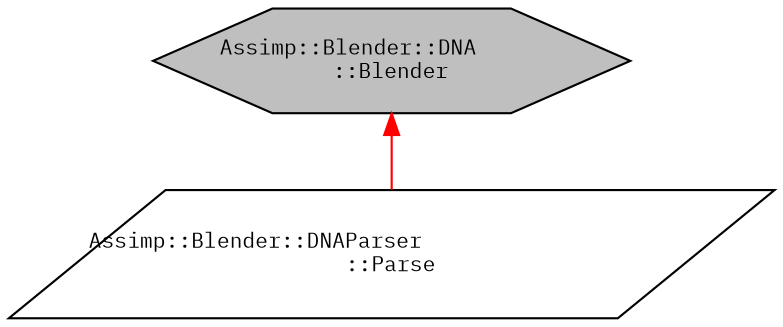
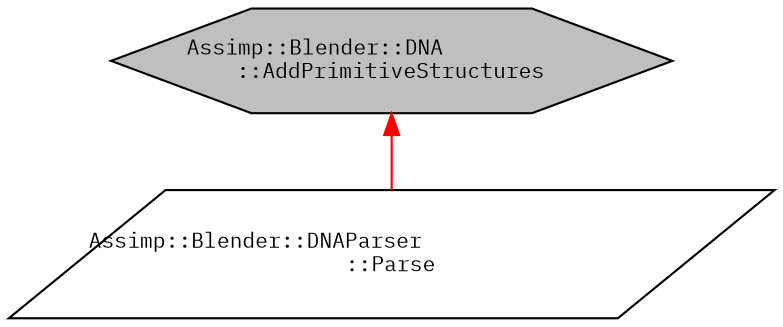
(392, 61) -> (392, 61)
